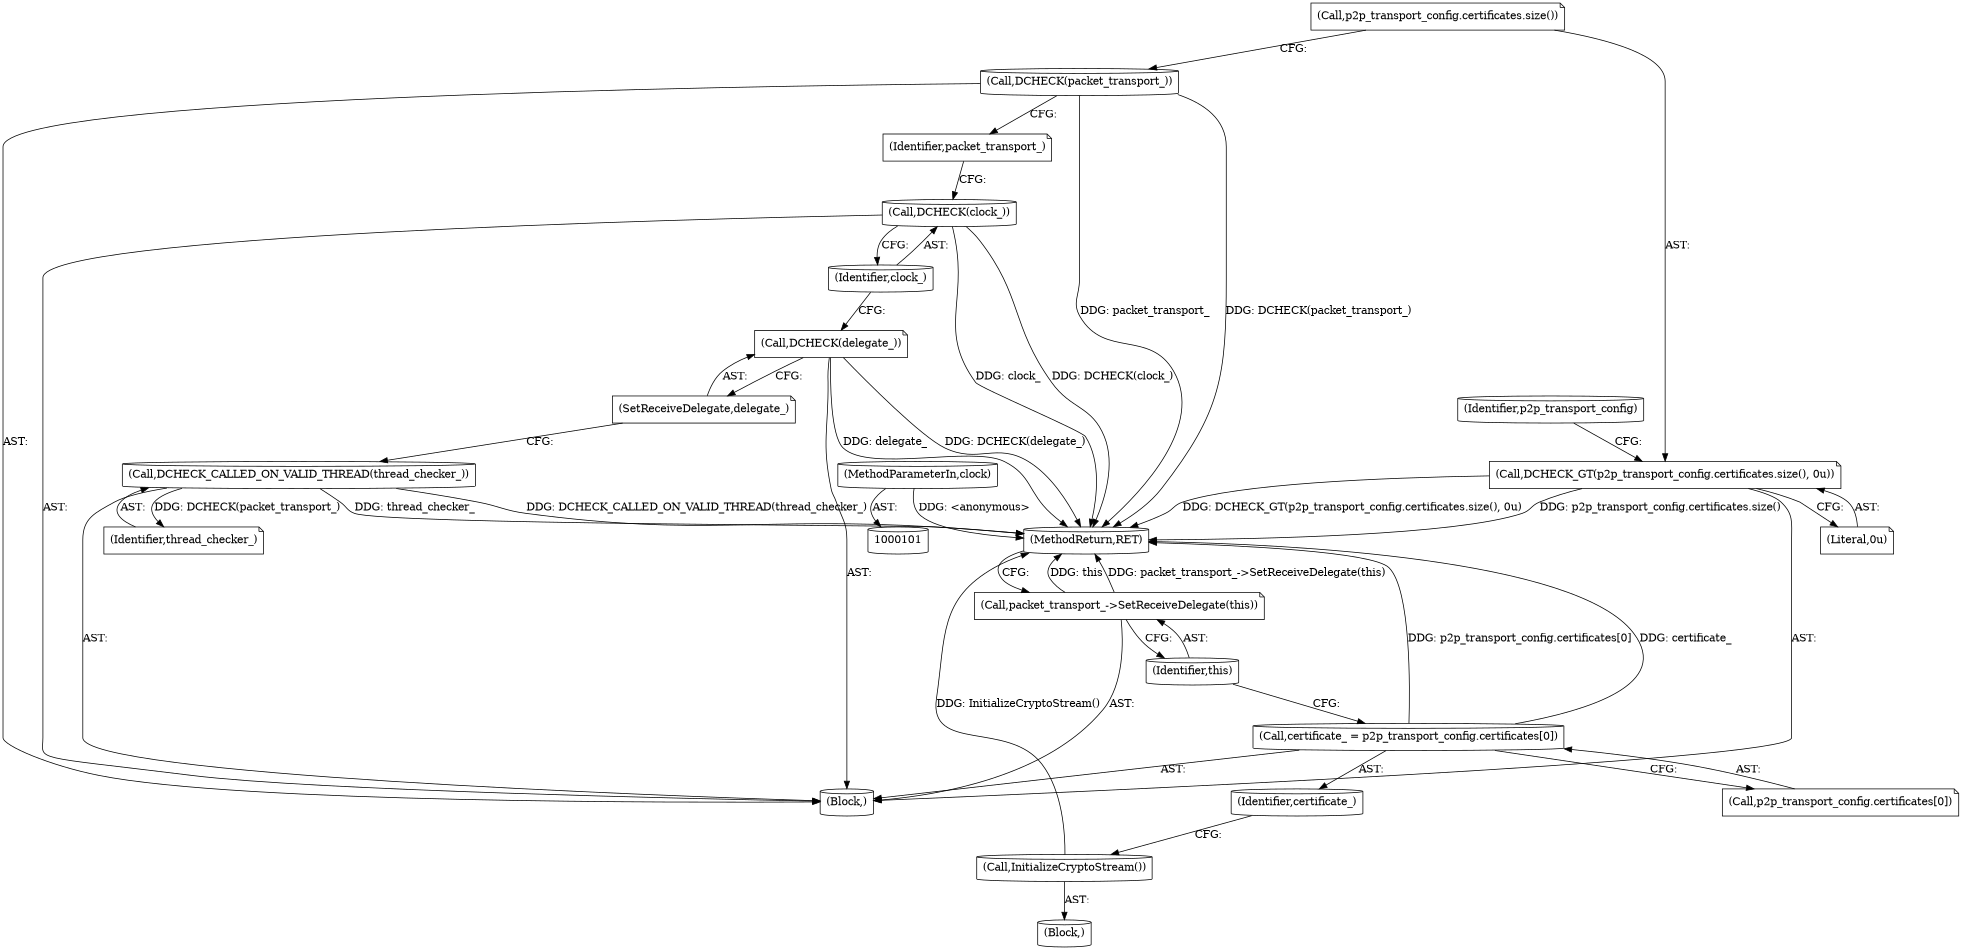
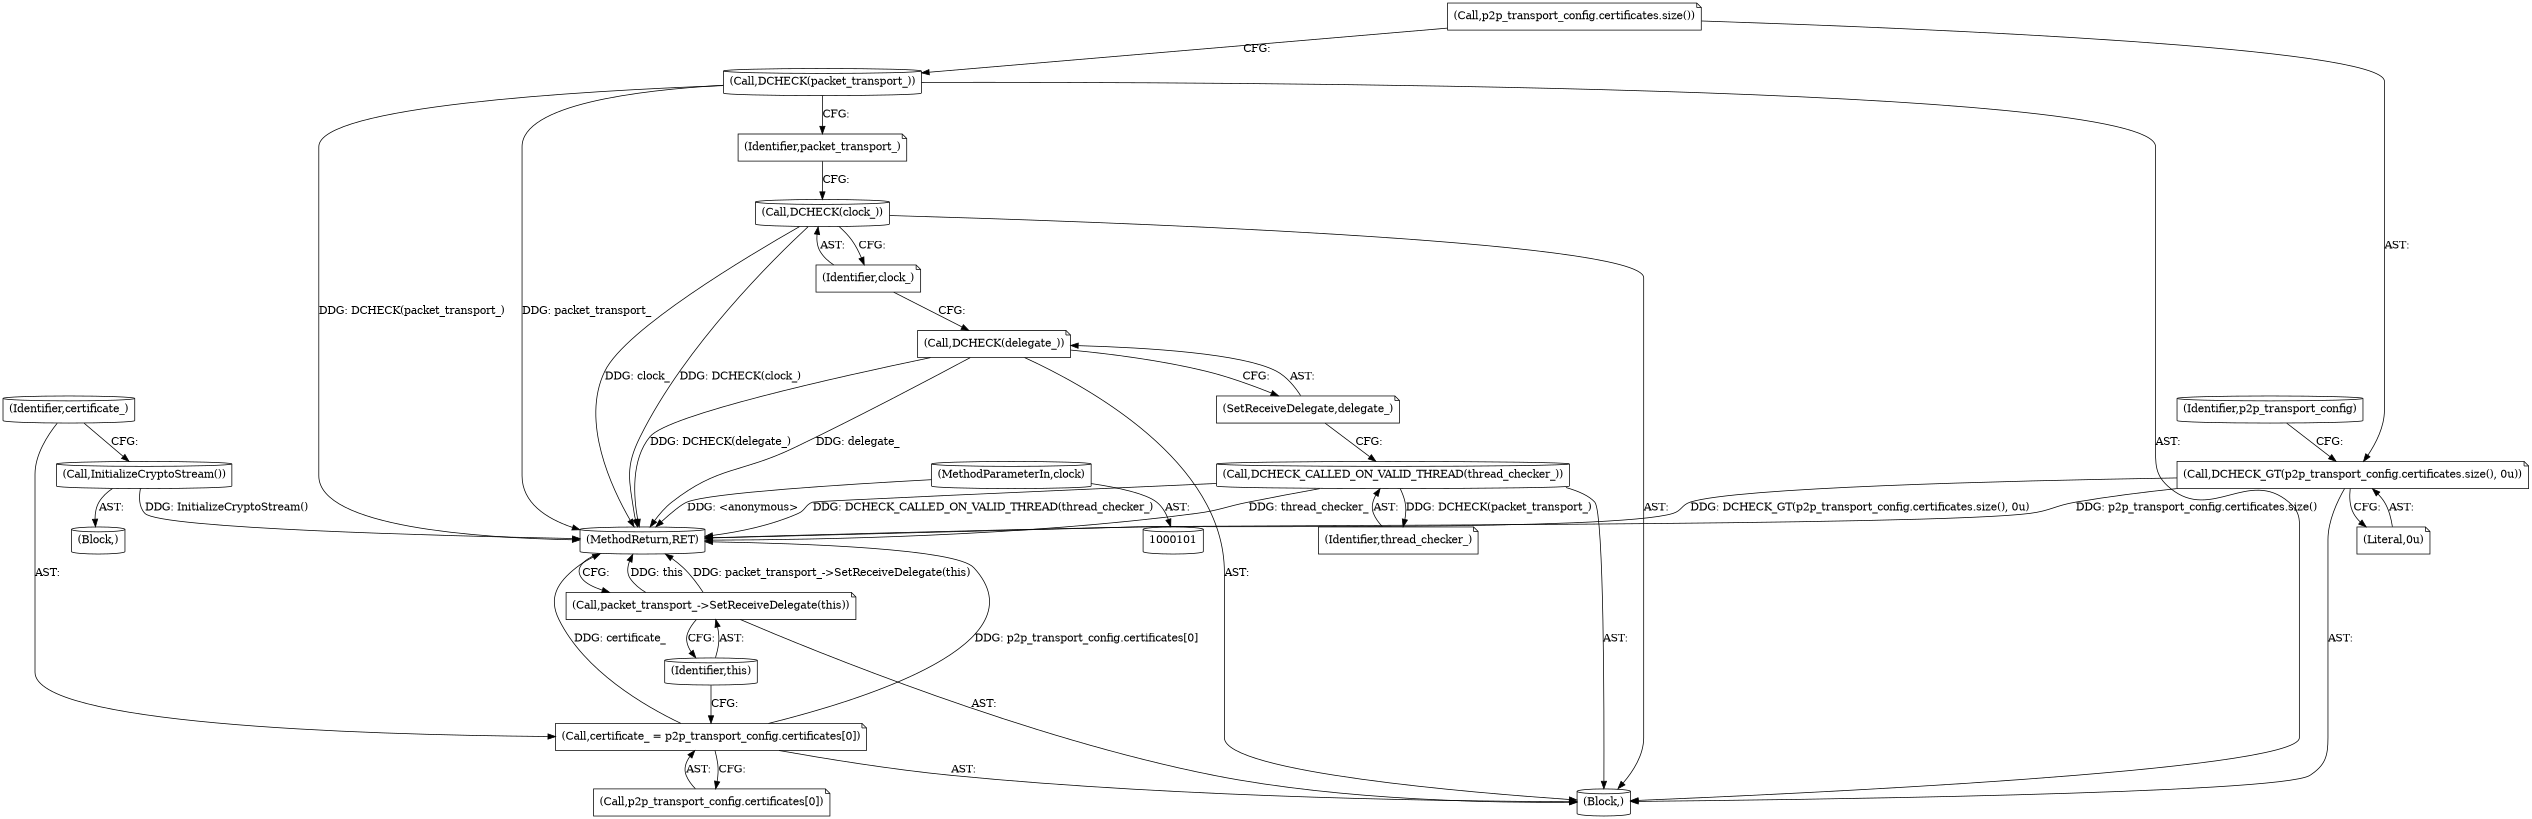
(881, 279) -> (868, 279)
(1408, 737) -> (711, 737)
(1356, 768) -> (158, 716)
